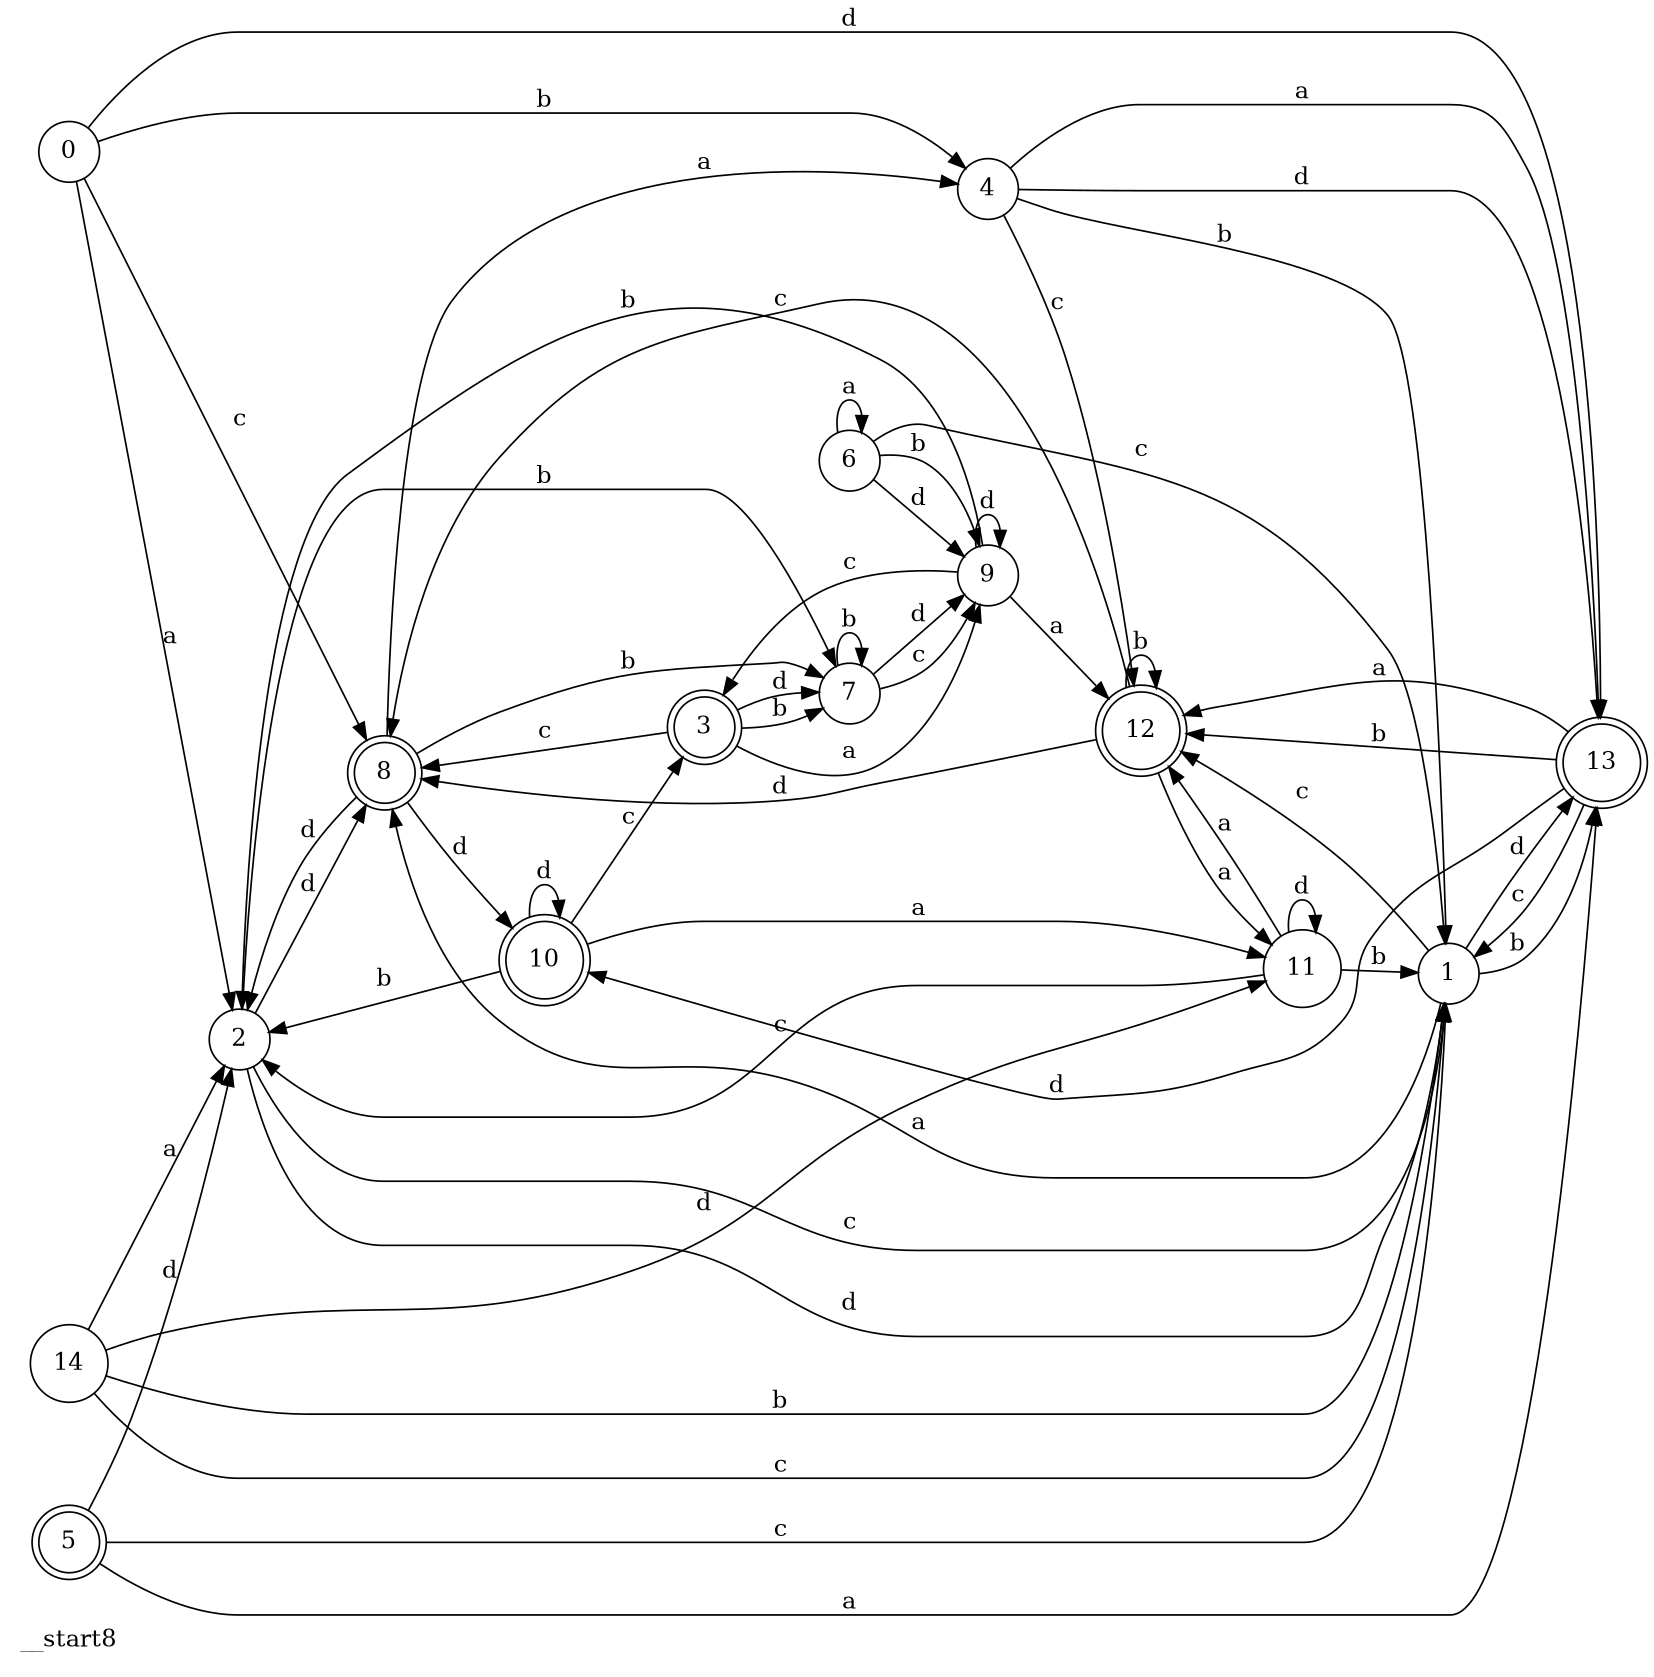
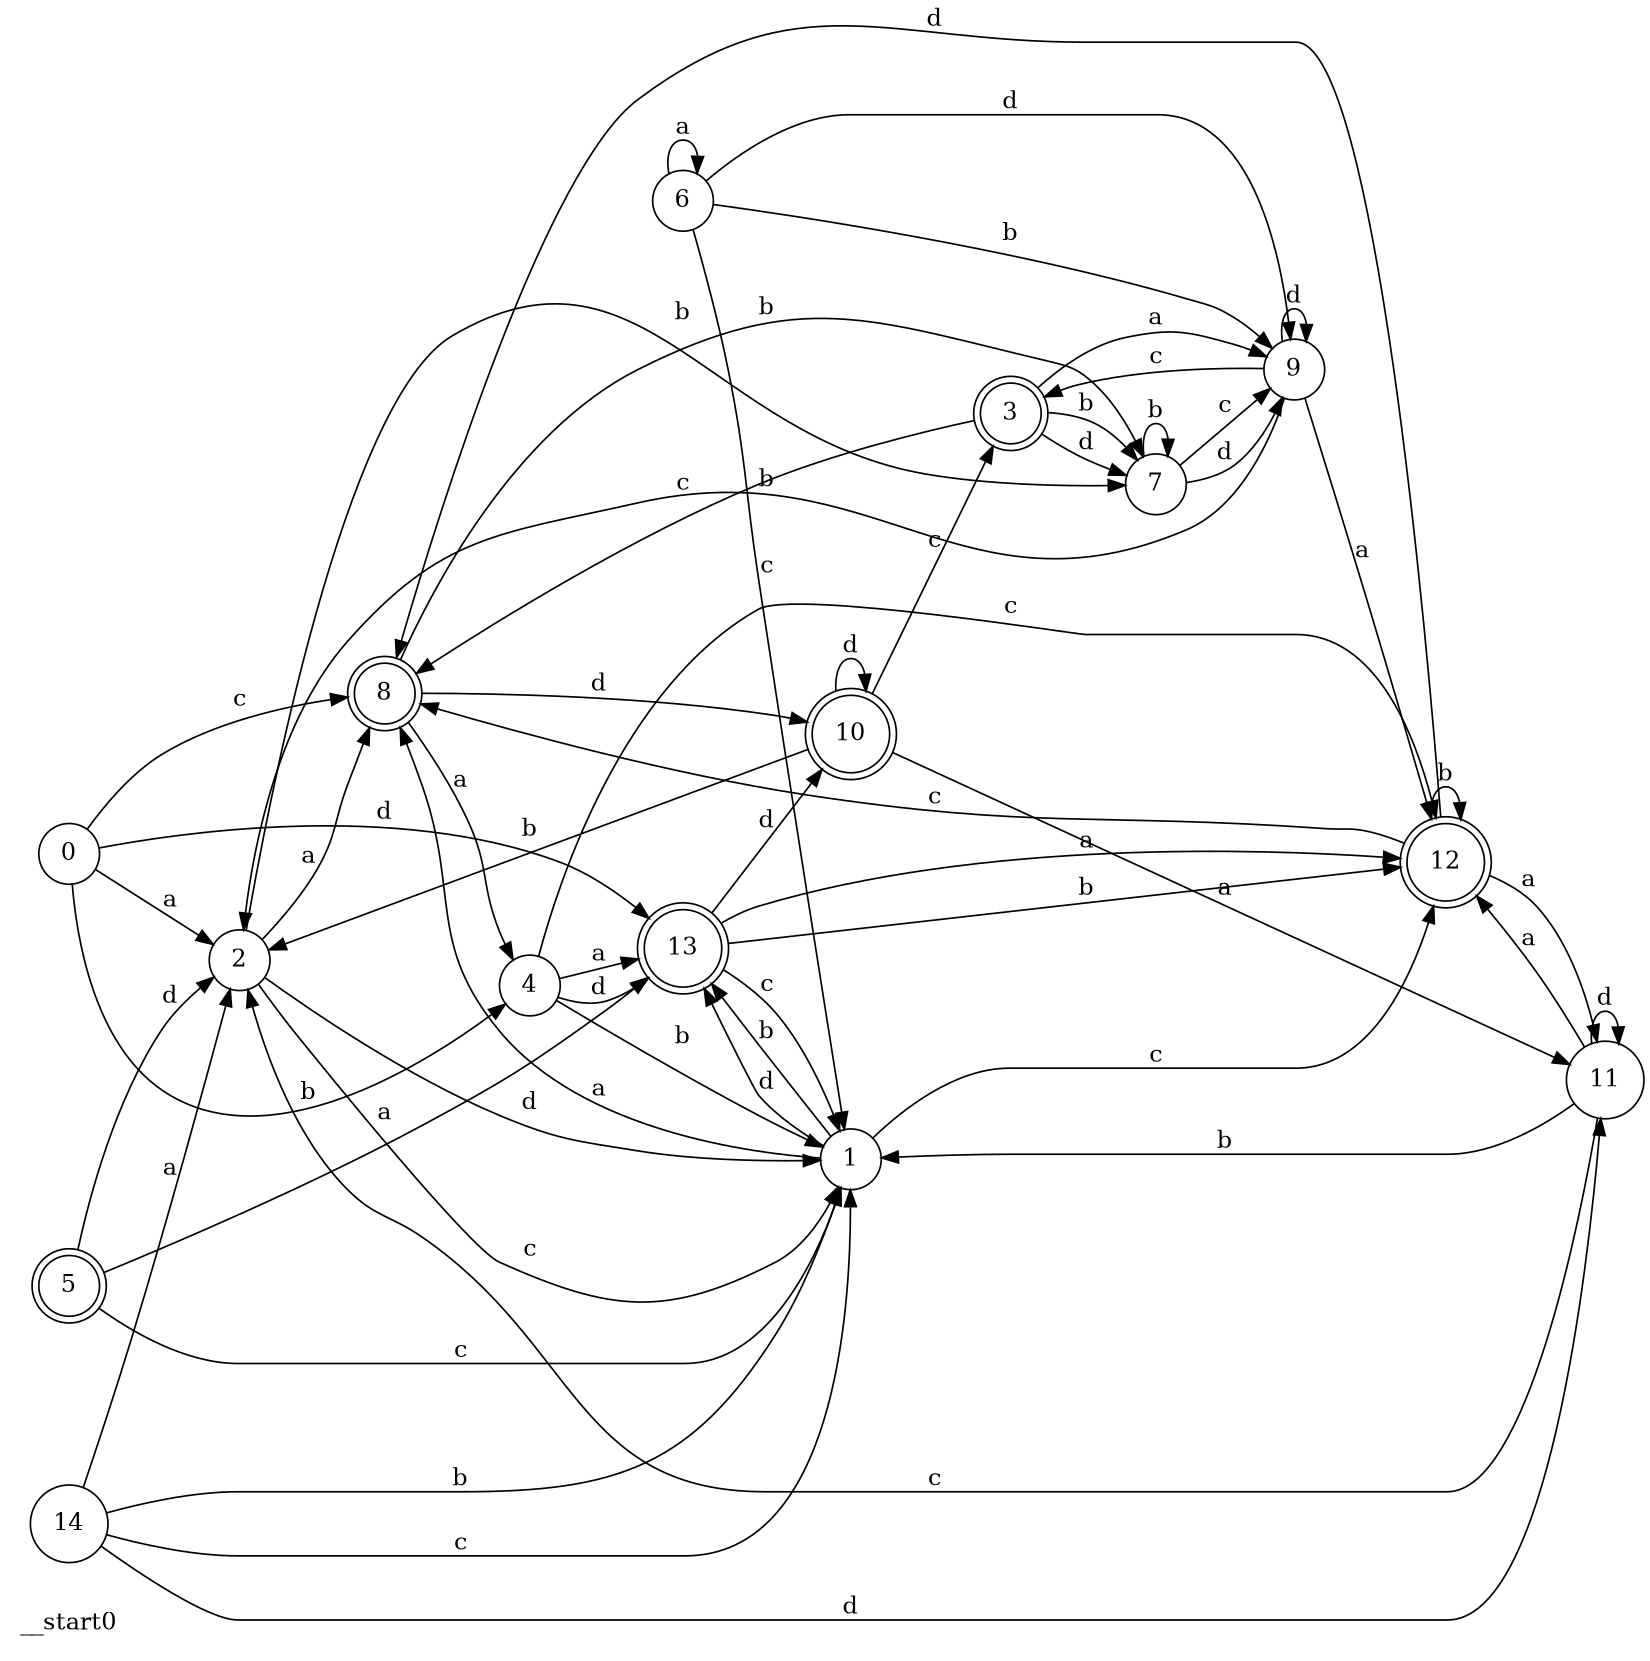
(309, 885) -> (309, 856)
(289, 887) -> none
(69, 1640) -> (69, 1623)
